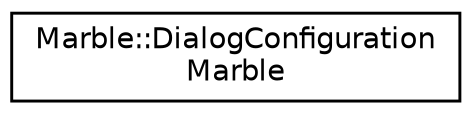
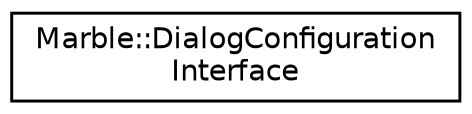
(236, 57) -> (236, 57)
